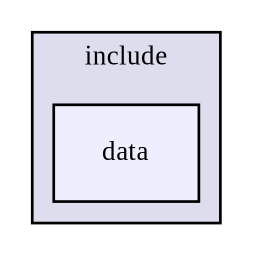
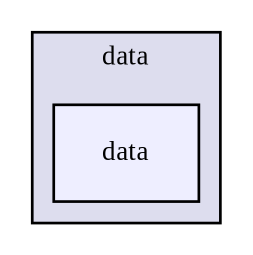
(126, 58) -> (126, 58)
